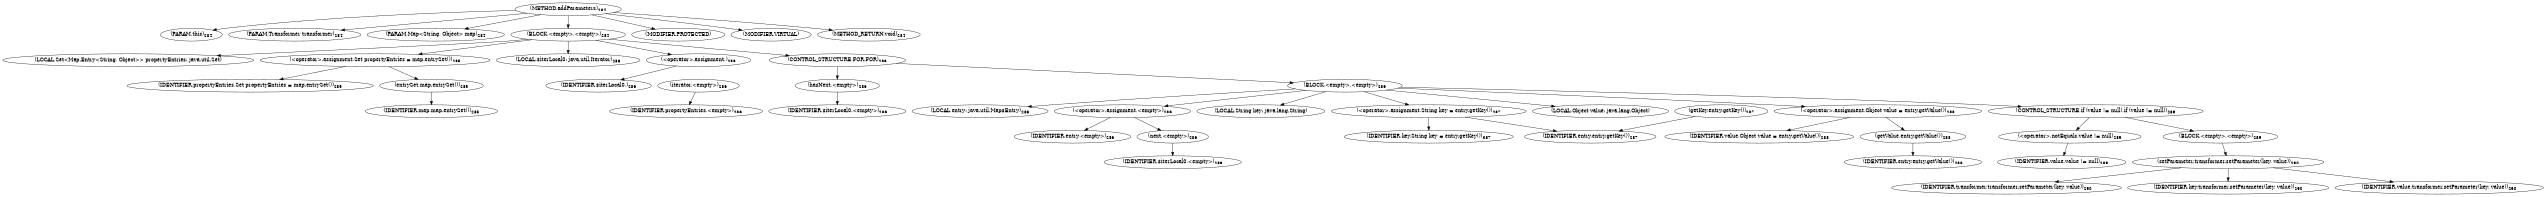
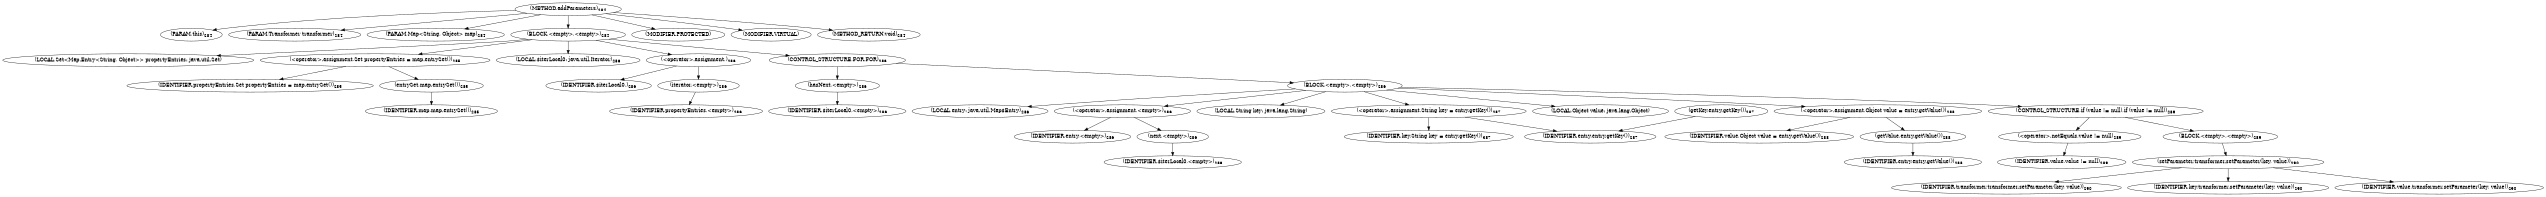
none -> (698, 71)
